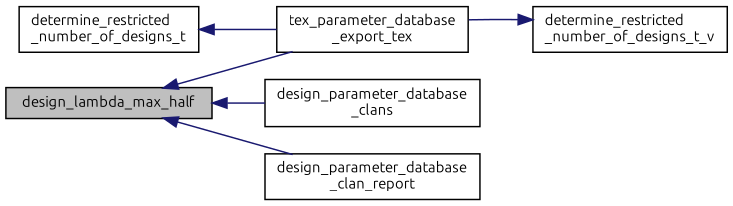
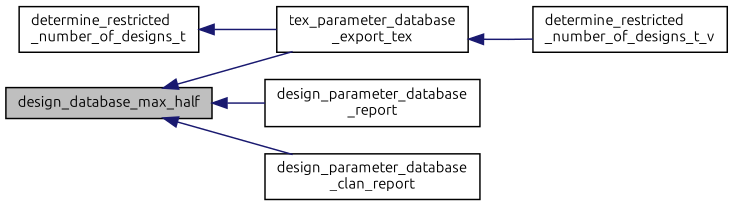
(493, 20) -> (508, 39)
(109, 103) -> (109, 103)
(372, 103) -> (372, 103)
